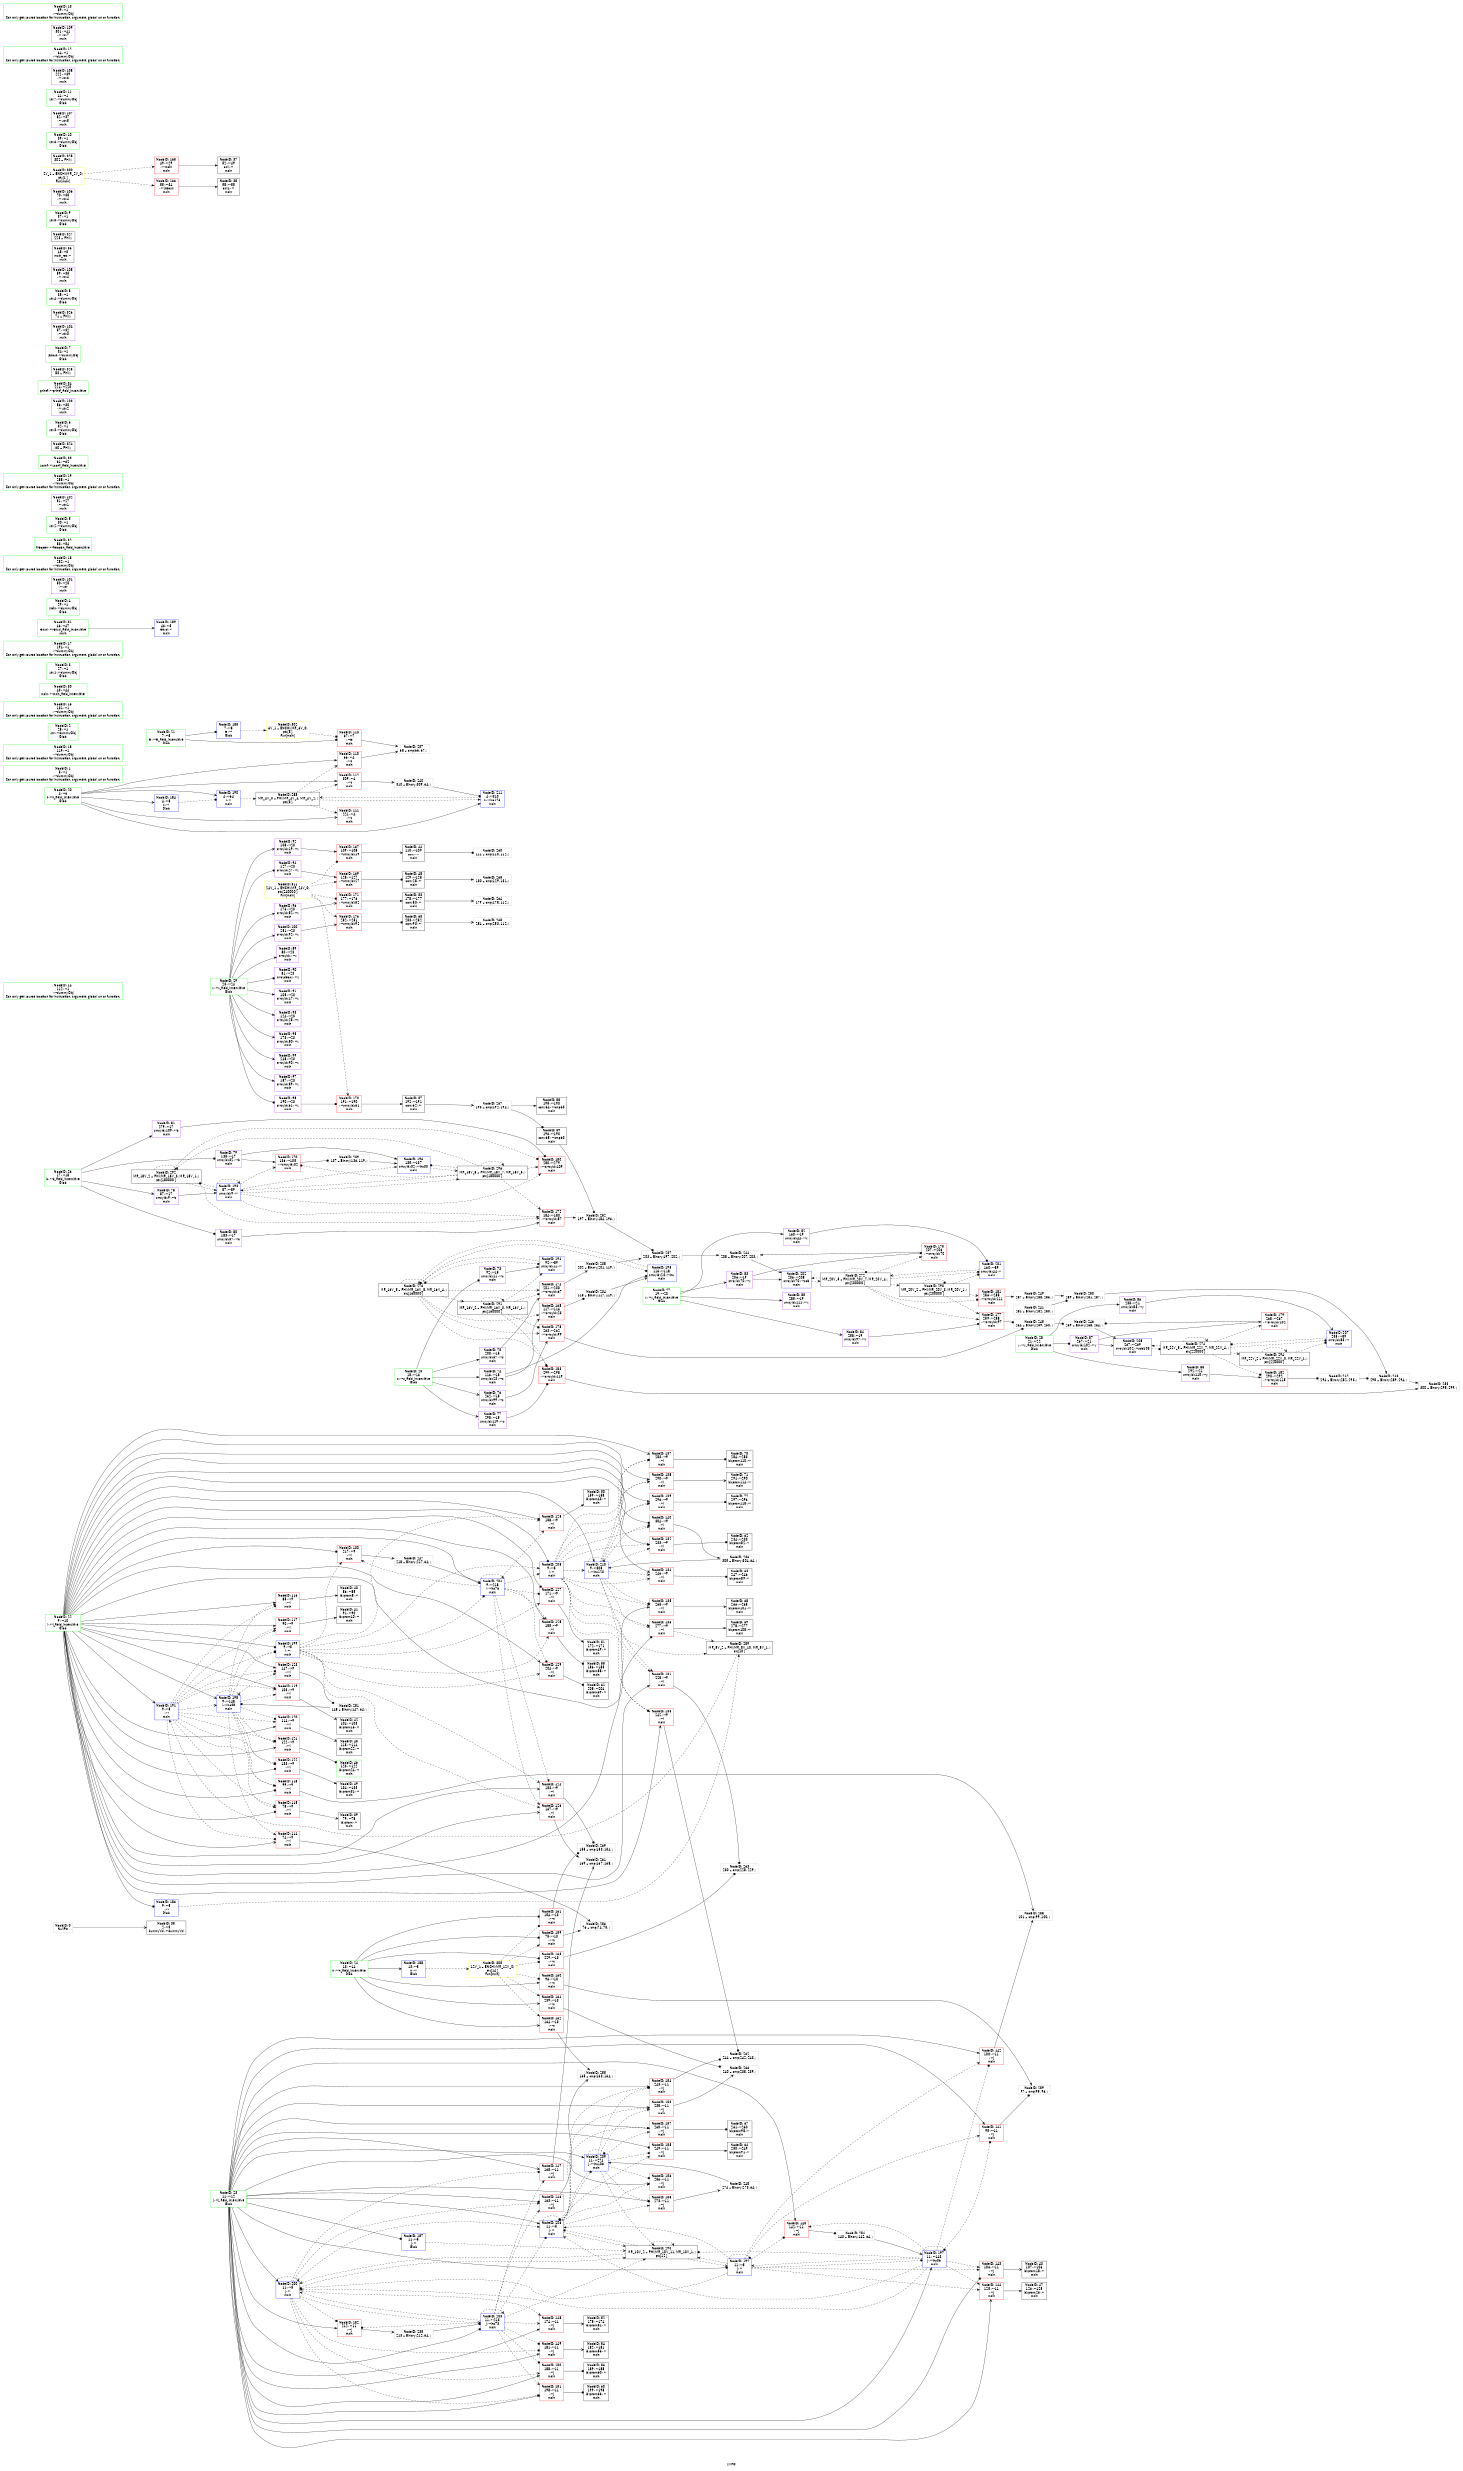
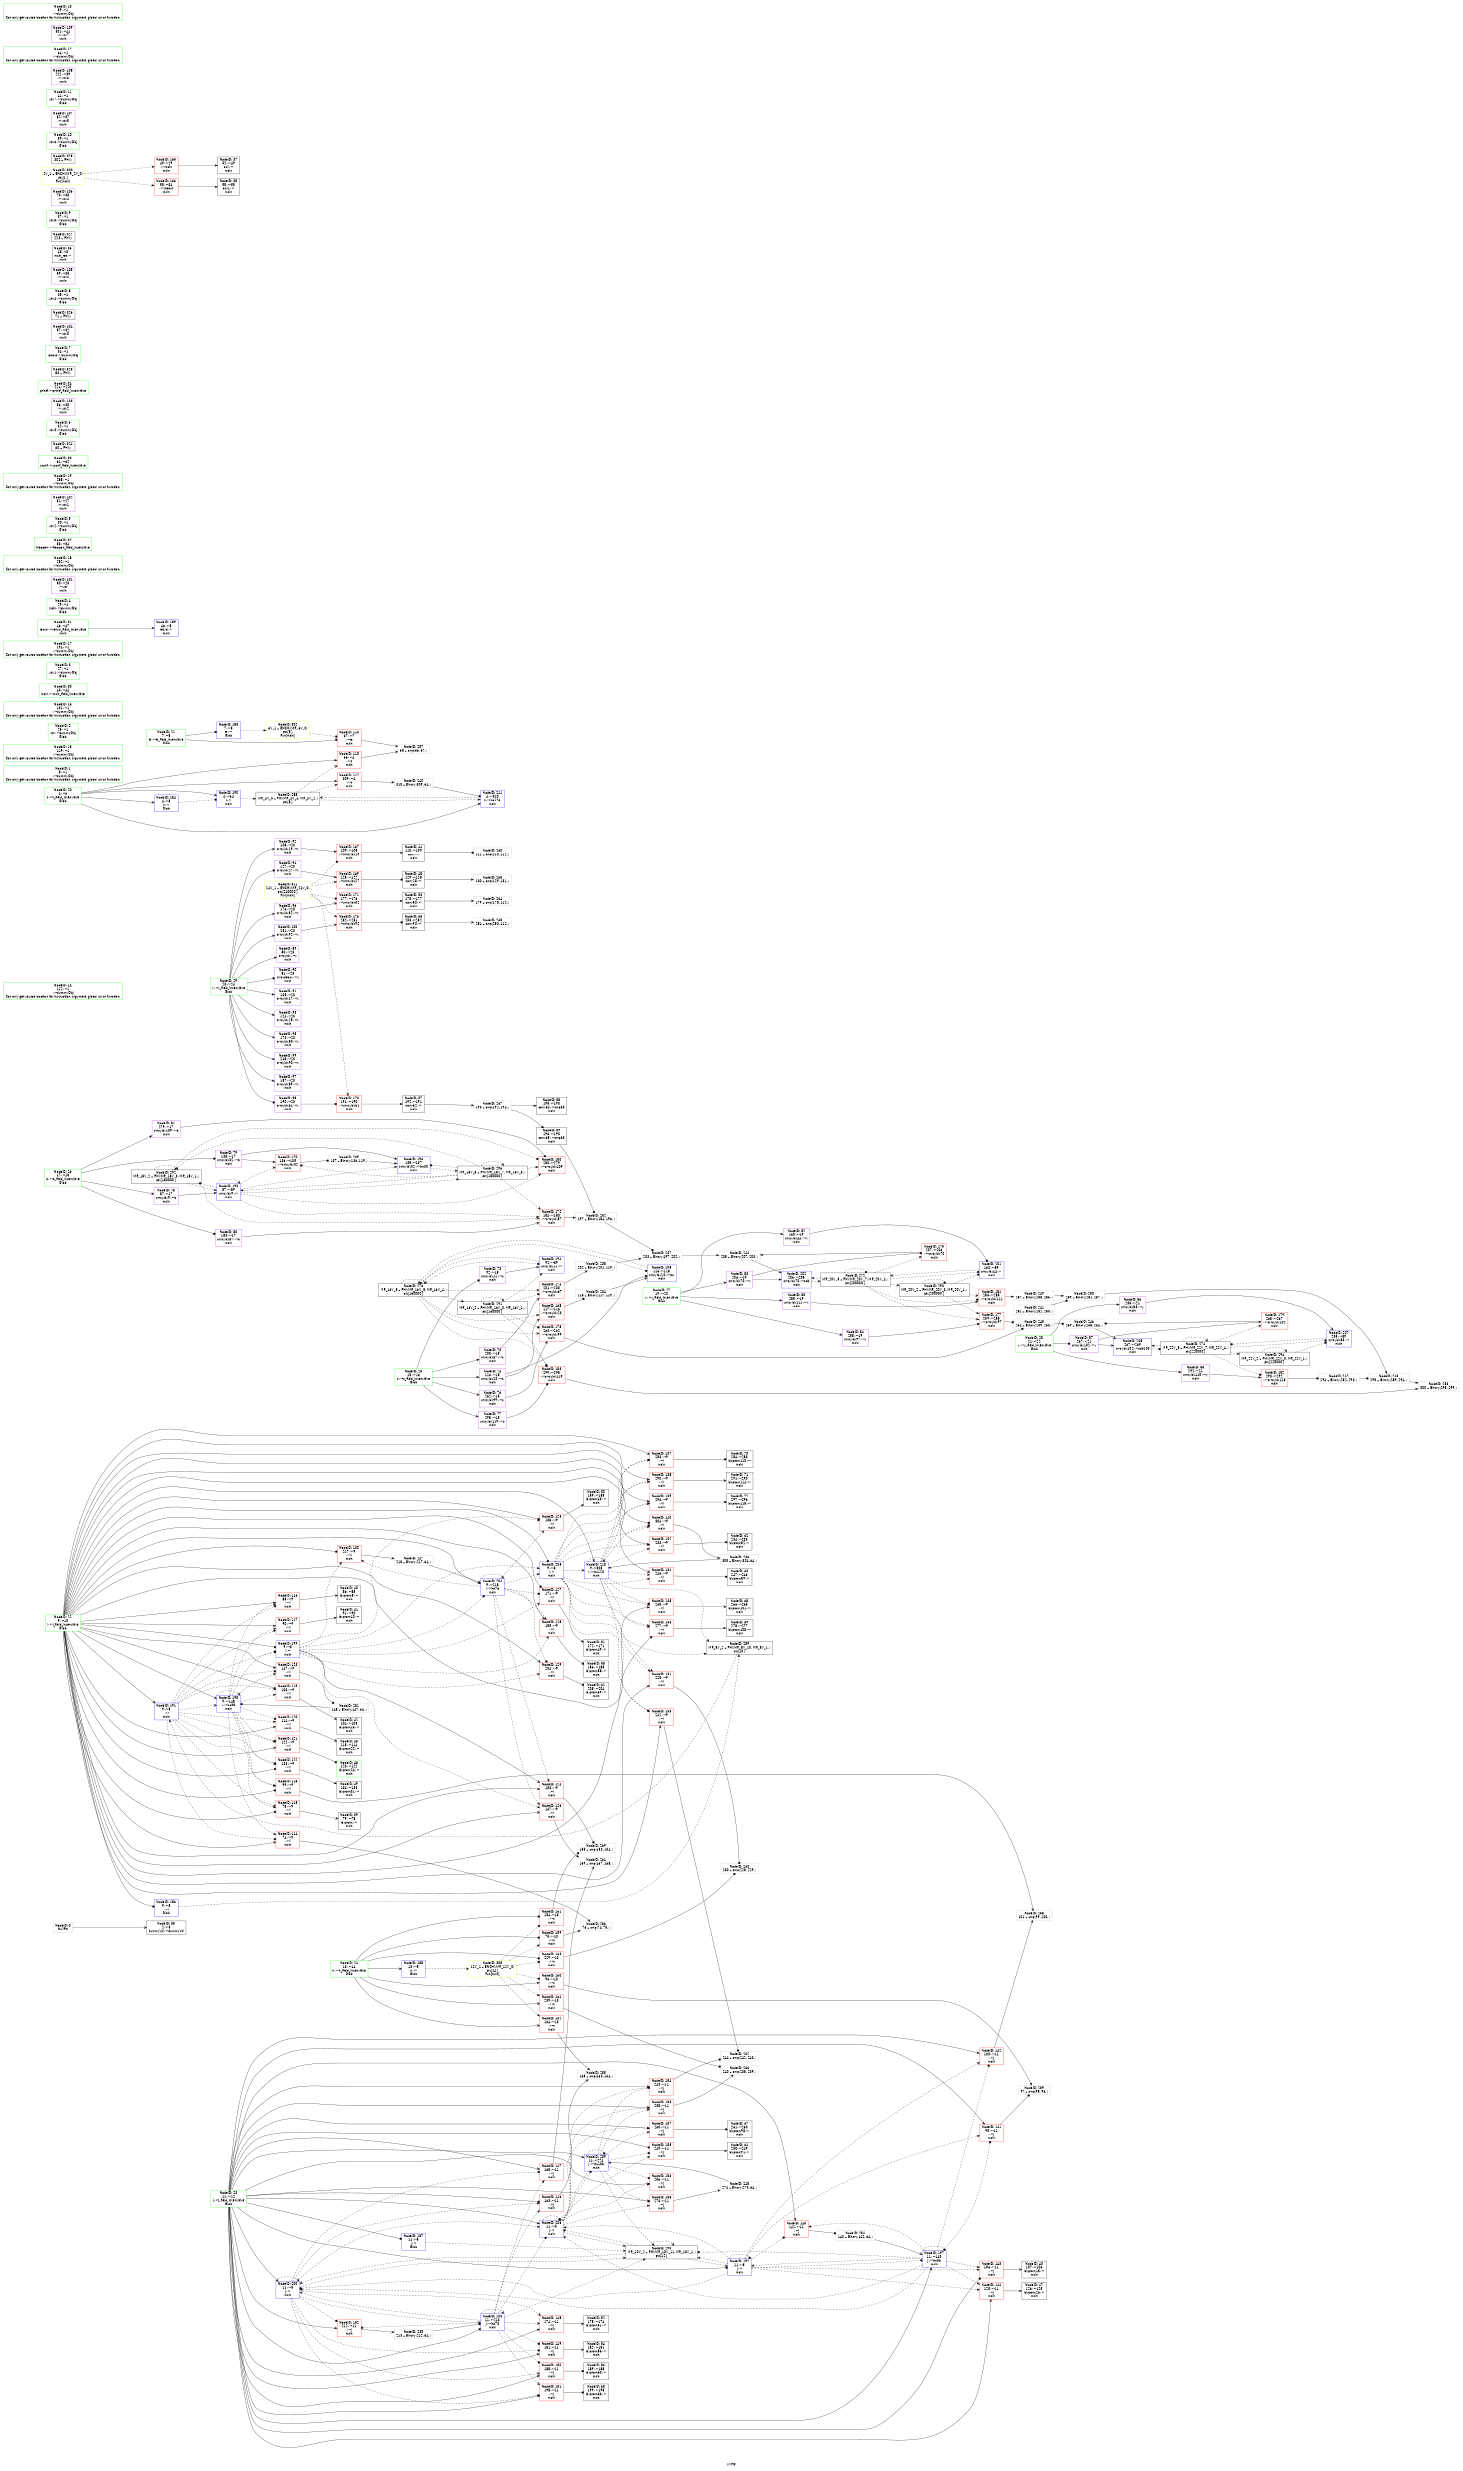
(349, 816) -> none
none -> (893, 1307)
(692, 1636) -> (676, 1590)
(415, 1713) -> (415, 1713)
